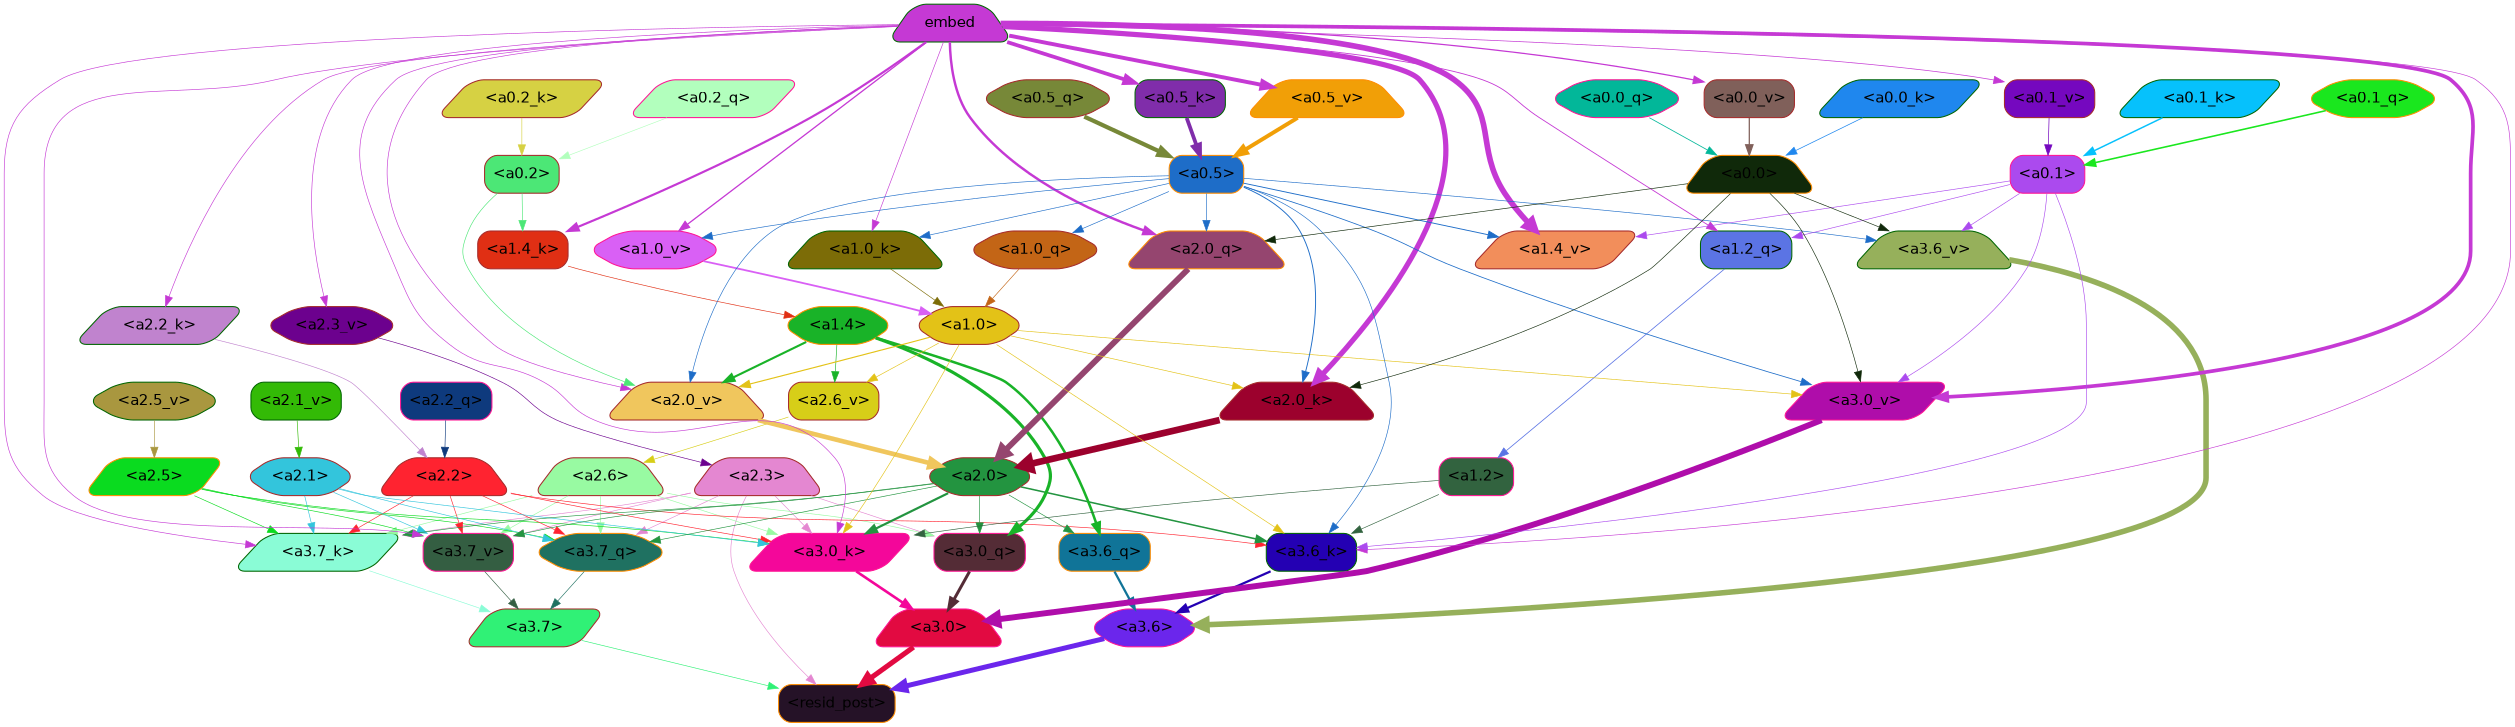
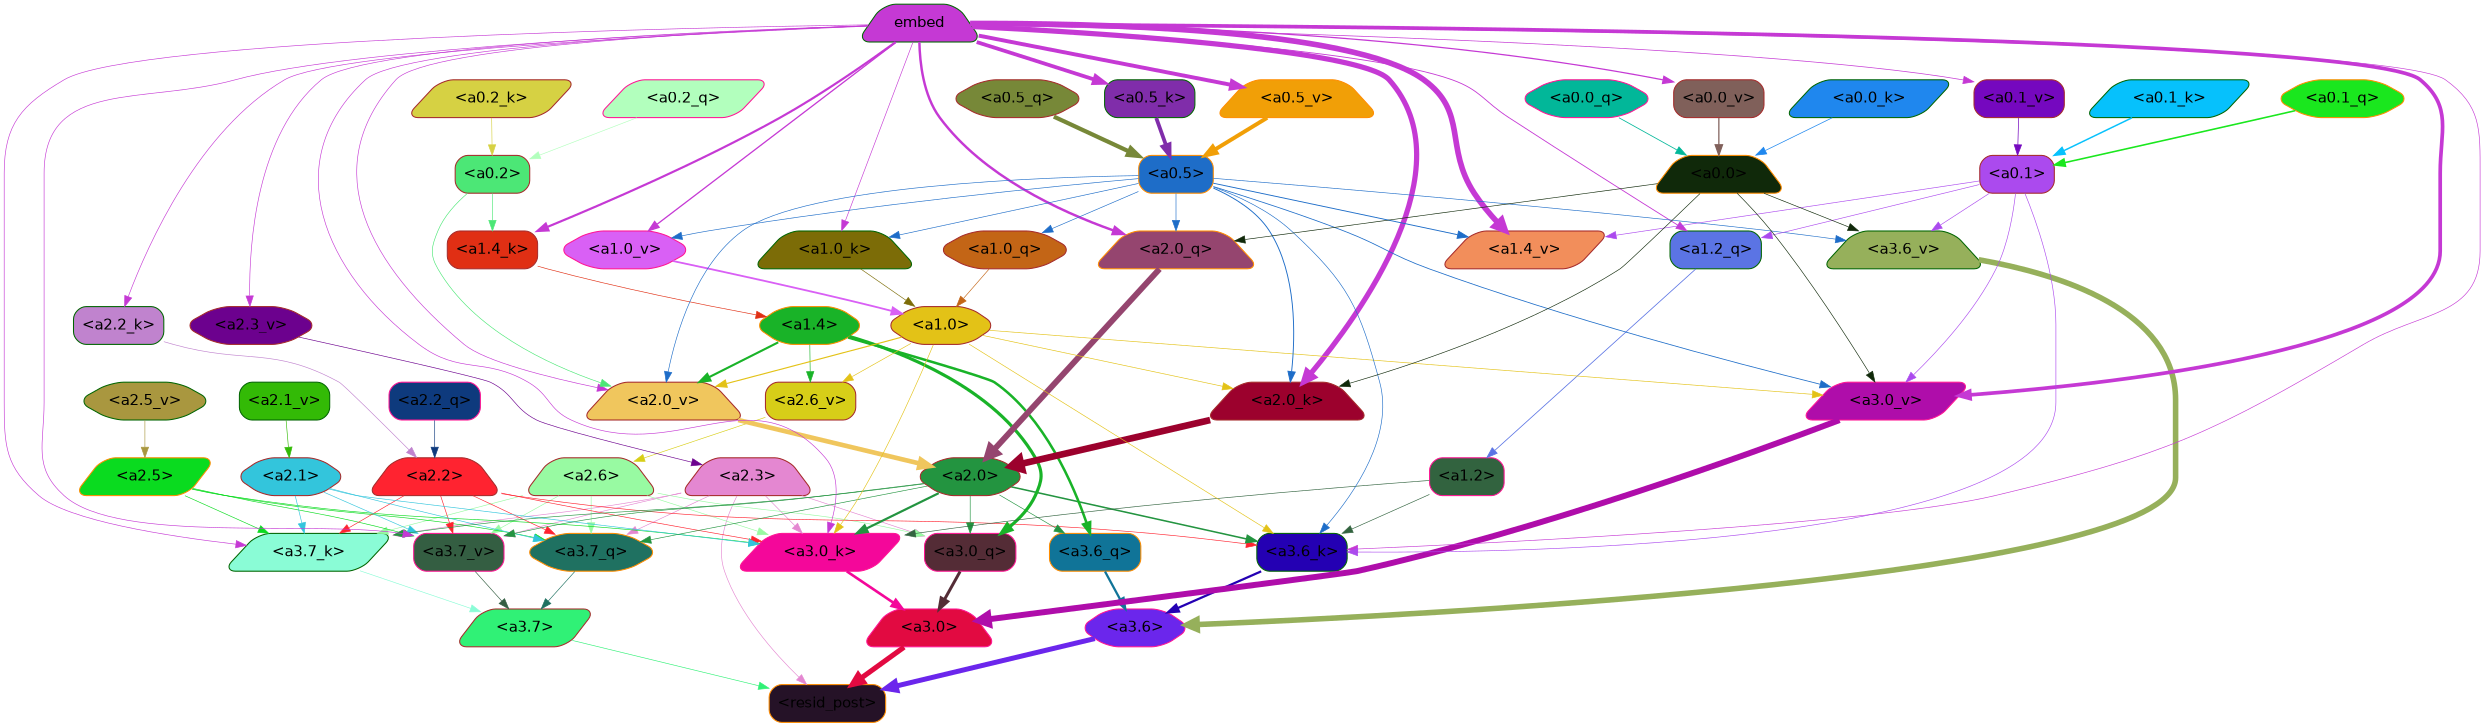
(2047, 174) -> (2017, 174)
(160, 325) -> (119, 325)
